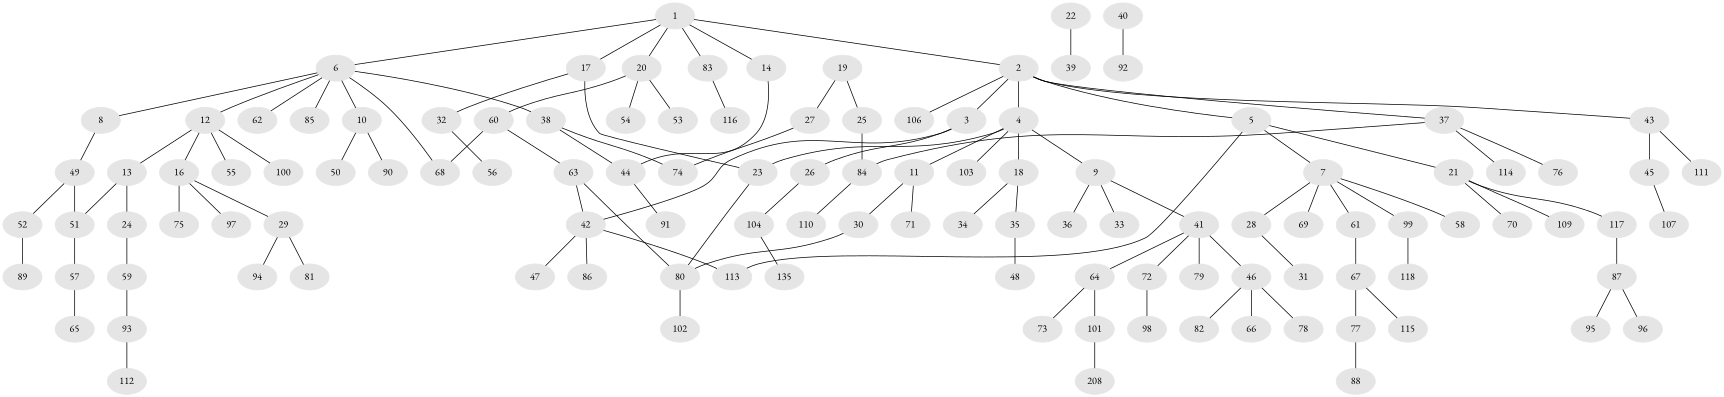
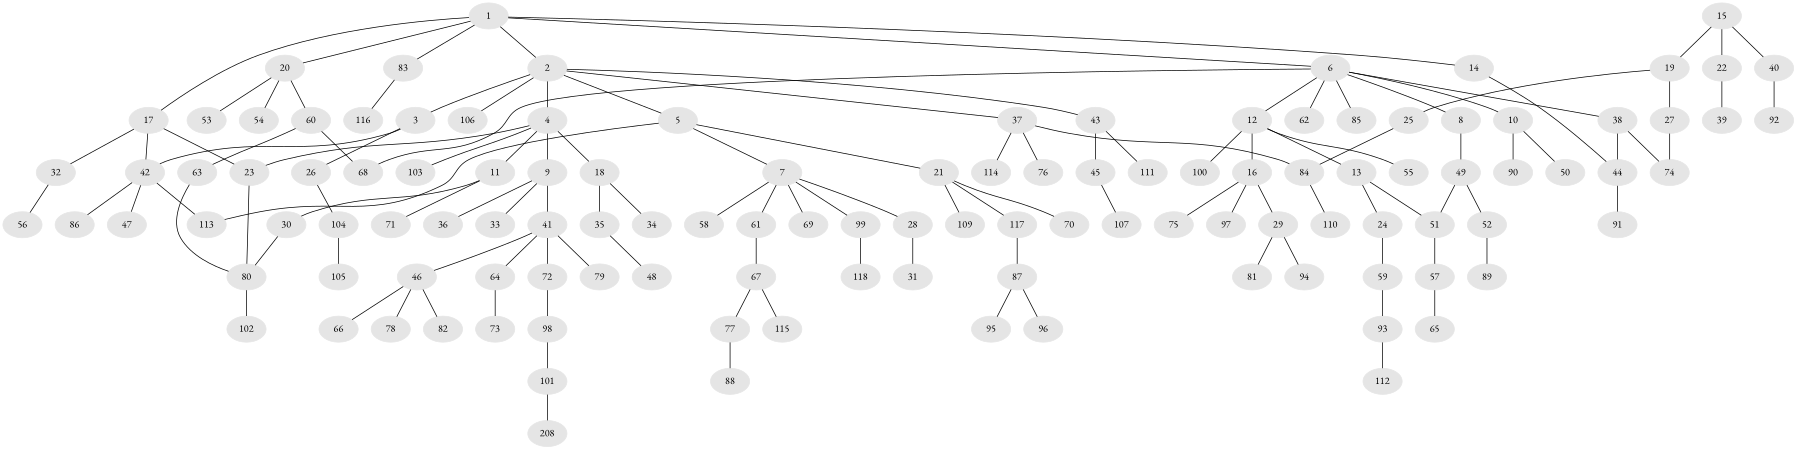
none -> (1722, 16)
(580, 199) -> (147, 147)
(784, 277) -> (339, 277)
(1095, 303) -> (547, 355)
